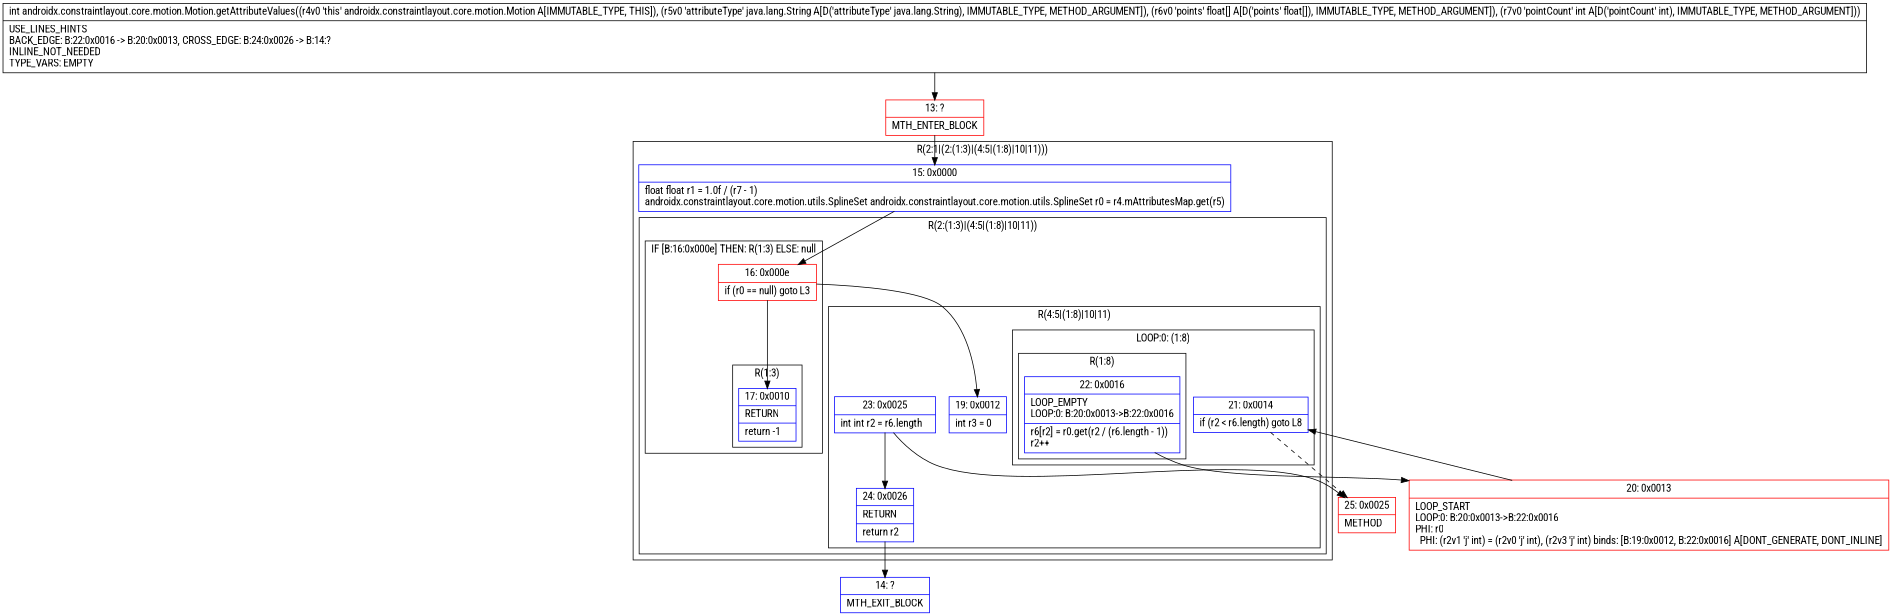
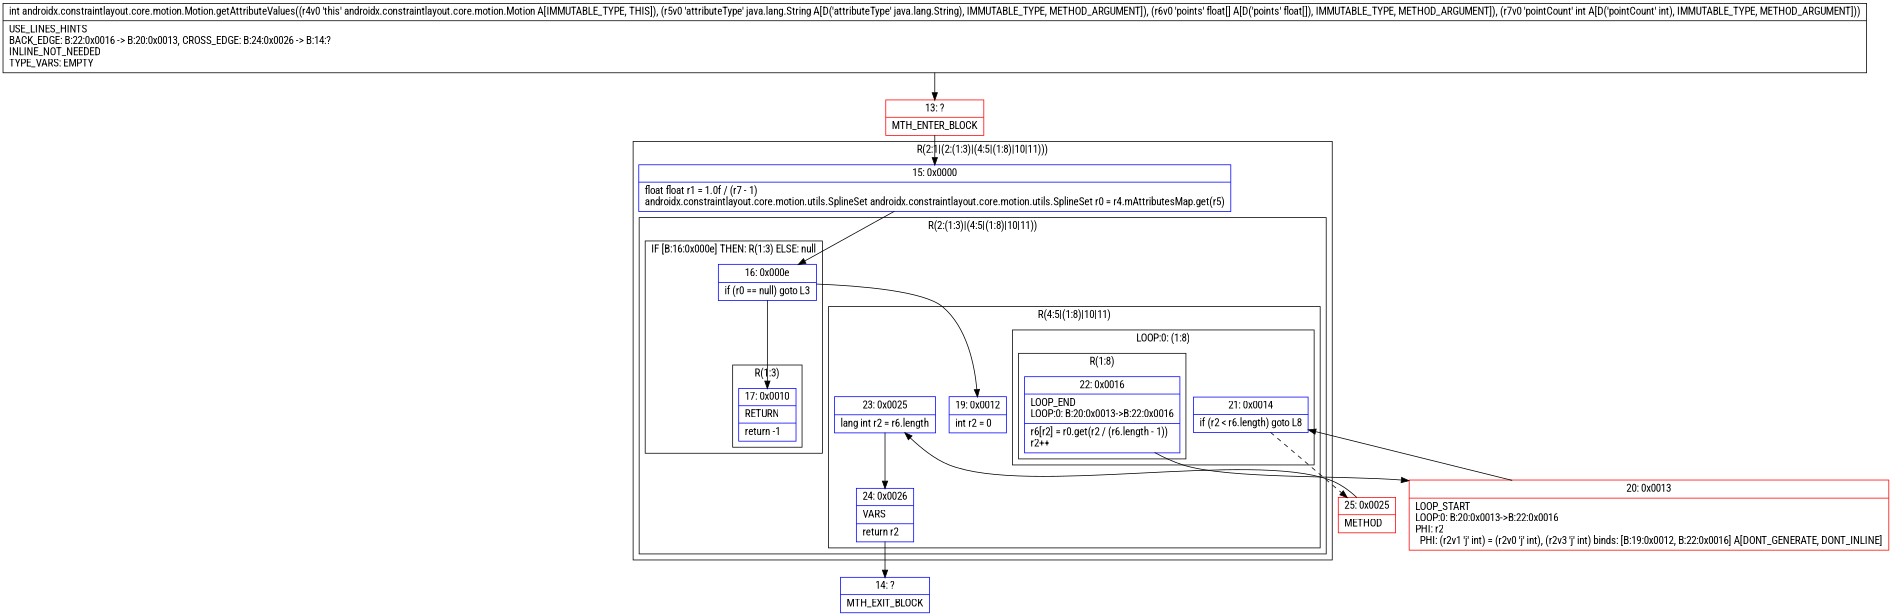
(767, 282) -> (767, 282)
(1059, 403) -> (1054, 403)
(882, 423) -> (885, 423)
(974, 423) -> (974, 423)
(1112, 474) -> (1132, 474)
(880, 514) -> (874, 514)
(1431, 529) -> (1431, 529)
